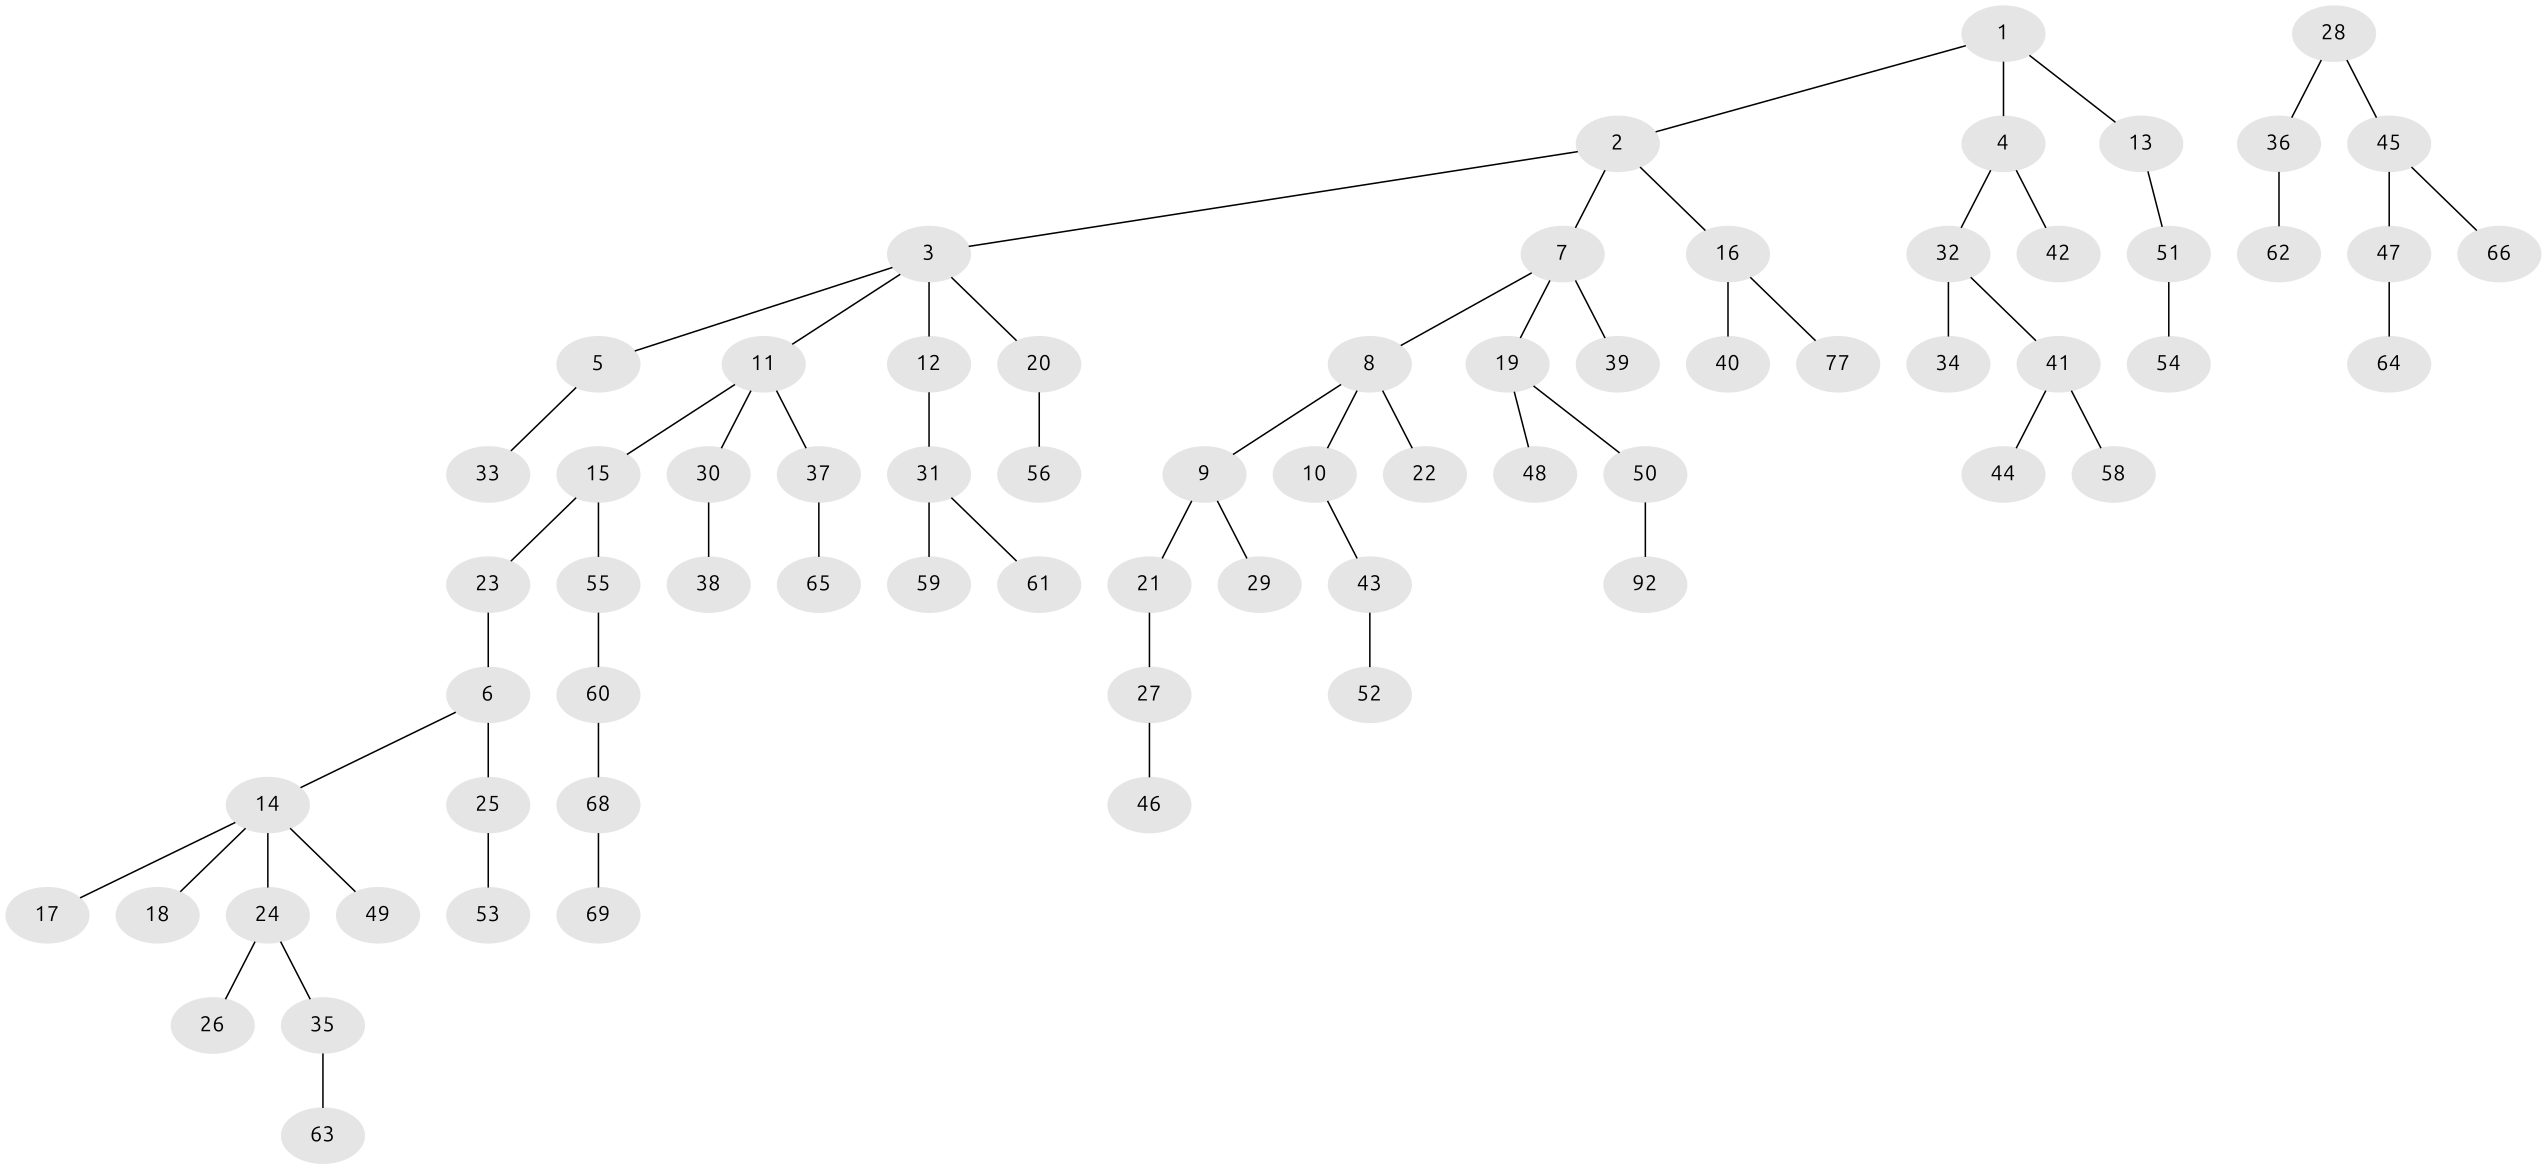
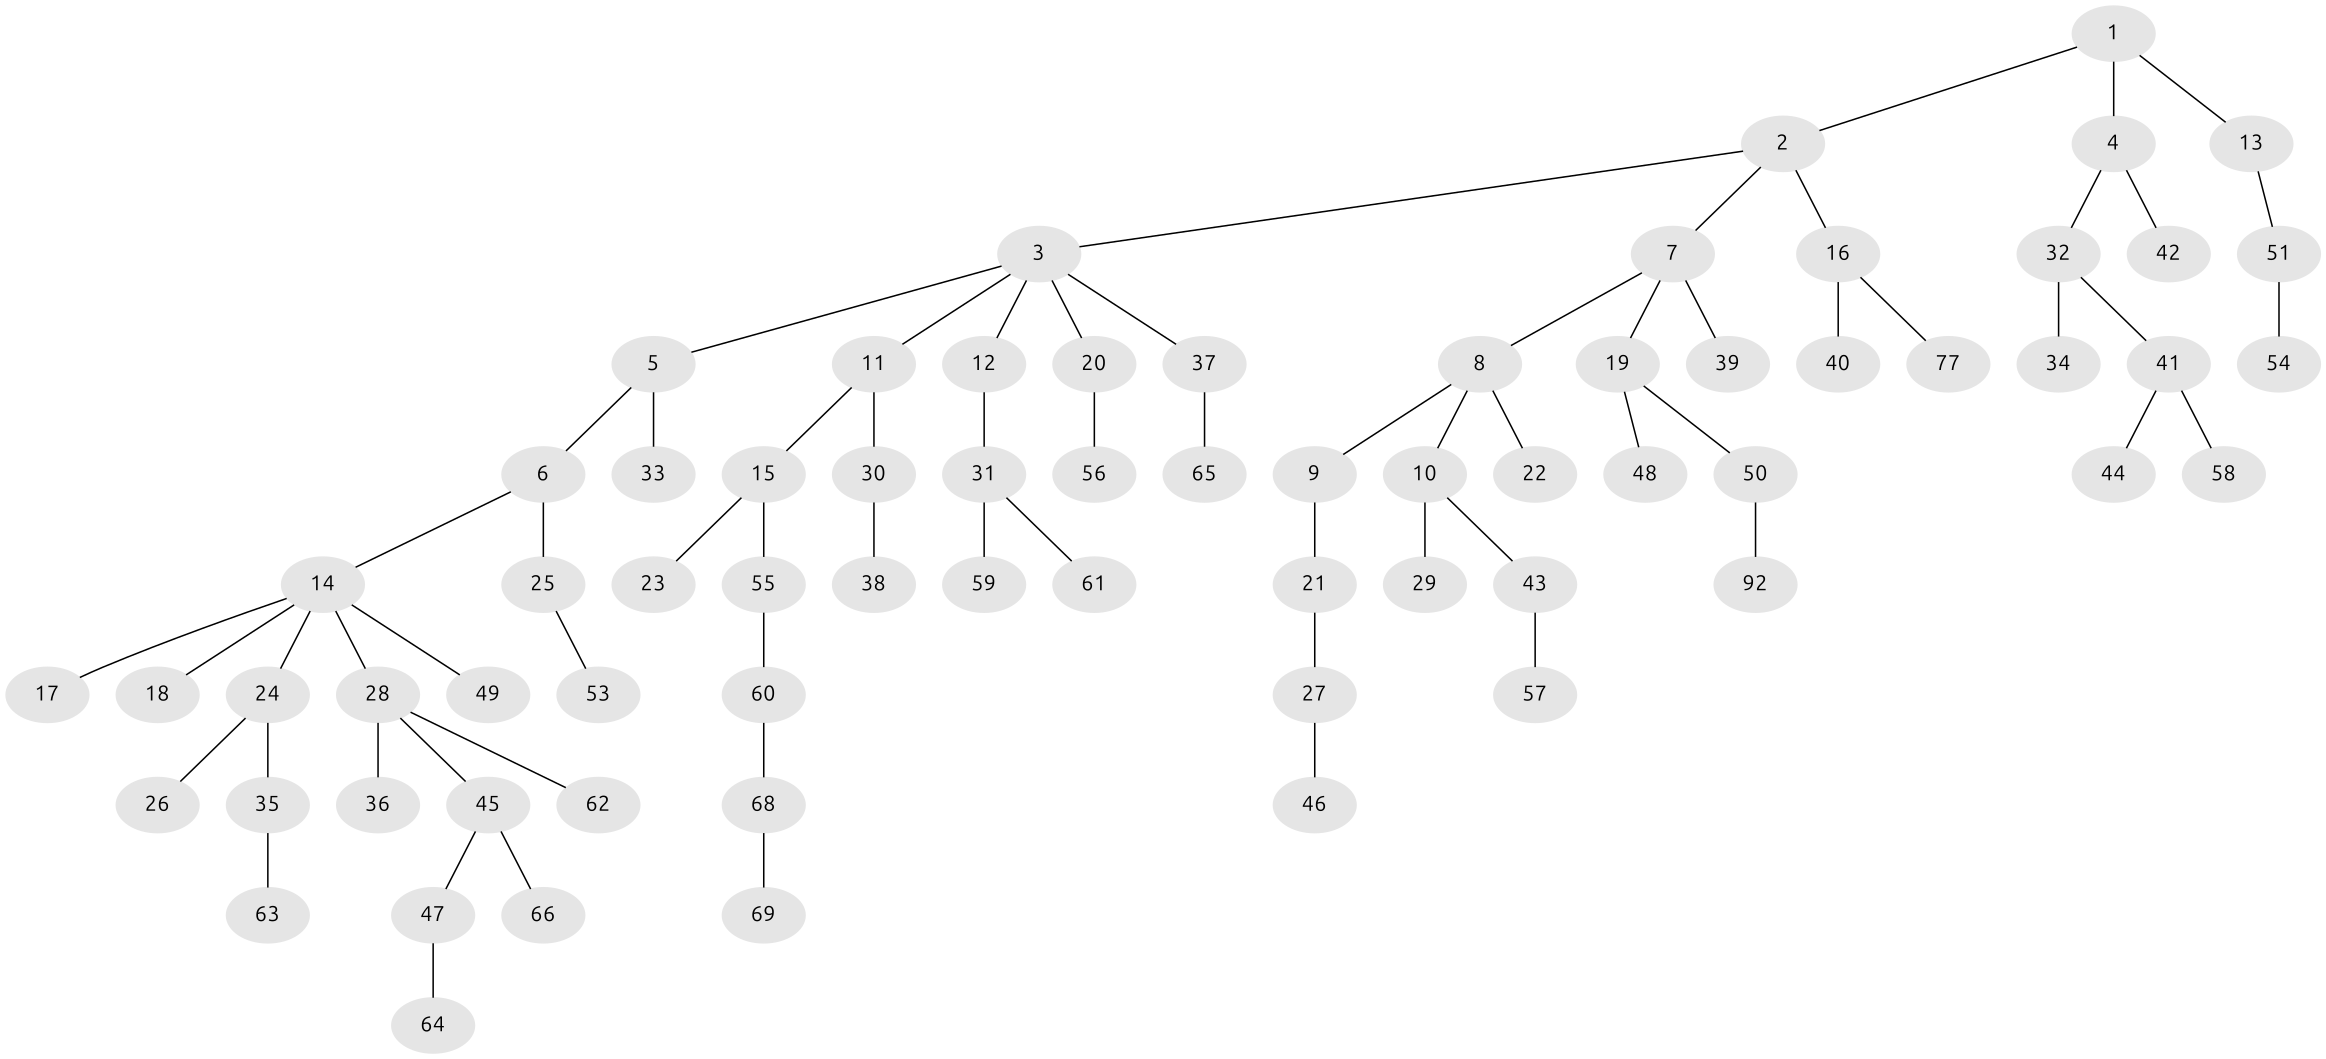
(2279, 199) -> (488, 750)
(791, 419) -> (1122, 309)
(1232, 530) -> (1425, 530)
none -> (351, 640)
(488, 640) -> (599, 419)
(1370, 695) -> (1535, 695)
